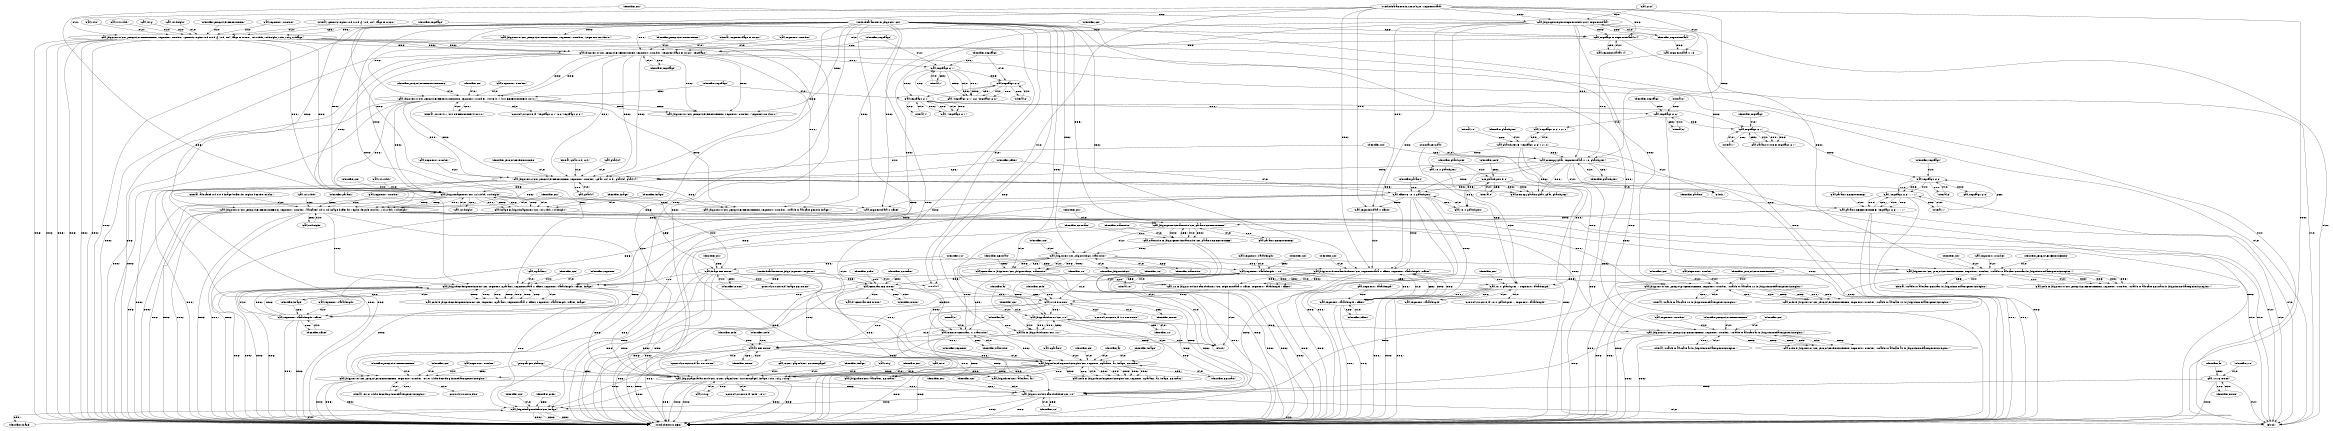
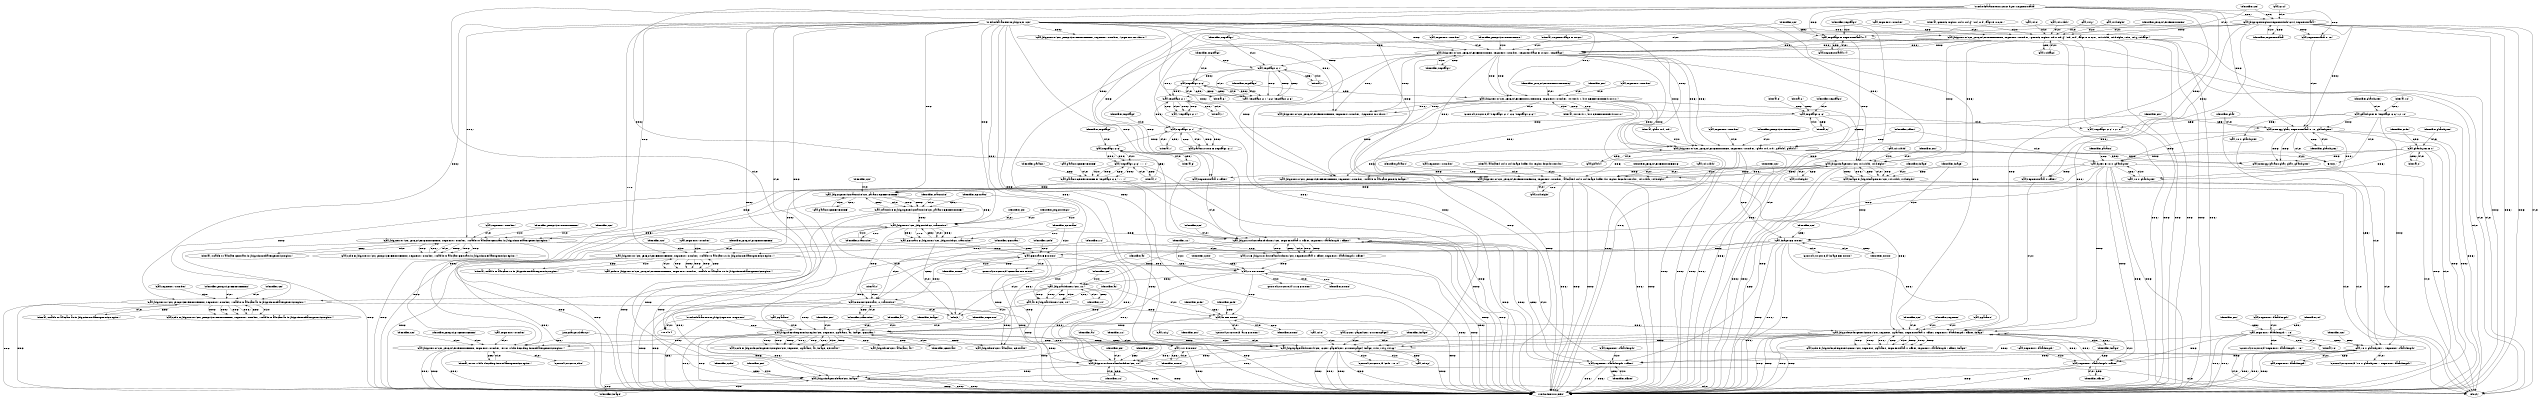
(1695, 30) -> (2335, 22)
(1676, 44) -> (2297, 29)
none -> (2047, 53)
none -> (1797, 99)
(1603, 106) -> (2314, 83)
(1540, 137) -> none
(1431, 145) -> (2225, 114)
(613, 160) -> none
none -> (1656, 164)
(1494, 179) -> (2420, 149)
(1412, 195) -> (2110, 164)
(1975, 195) -> none
(2304, 218) -> (1771, 202)
(1122, 241) -> (988, 210)
none -> (1730, 243)
(844, 261) -> (1859, 226)
(1096, 263) -> (1001, 221)
(863, 302) -> (1008, 271)
(229, 317) -> (1750, 287)
(658, 348) -> (669, 356)
none -> (2272, 348)
(861, 357) -> none
none -> (1170, 388)
